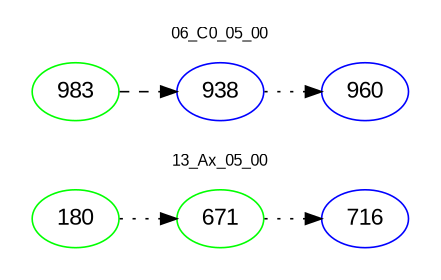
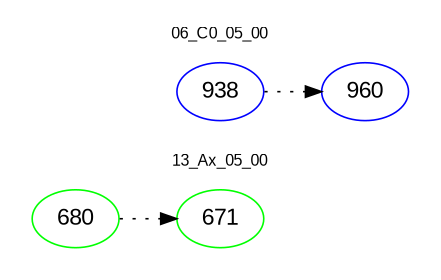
(76, 92) -> none
(76, 219) -> (76, 219)
(365, 219) -> none
